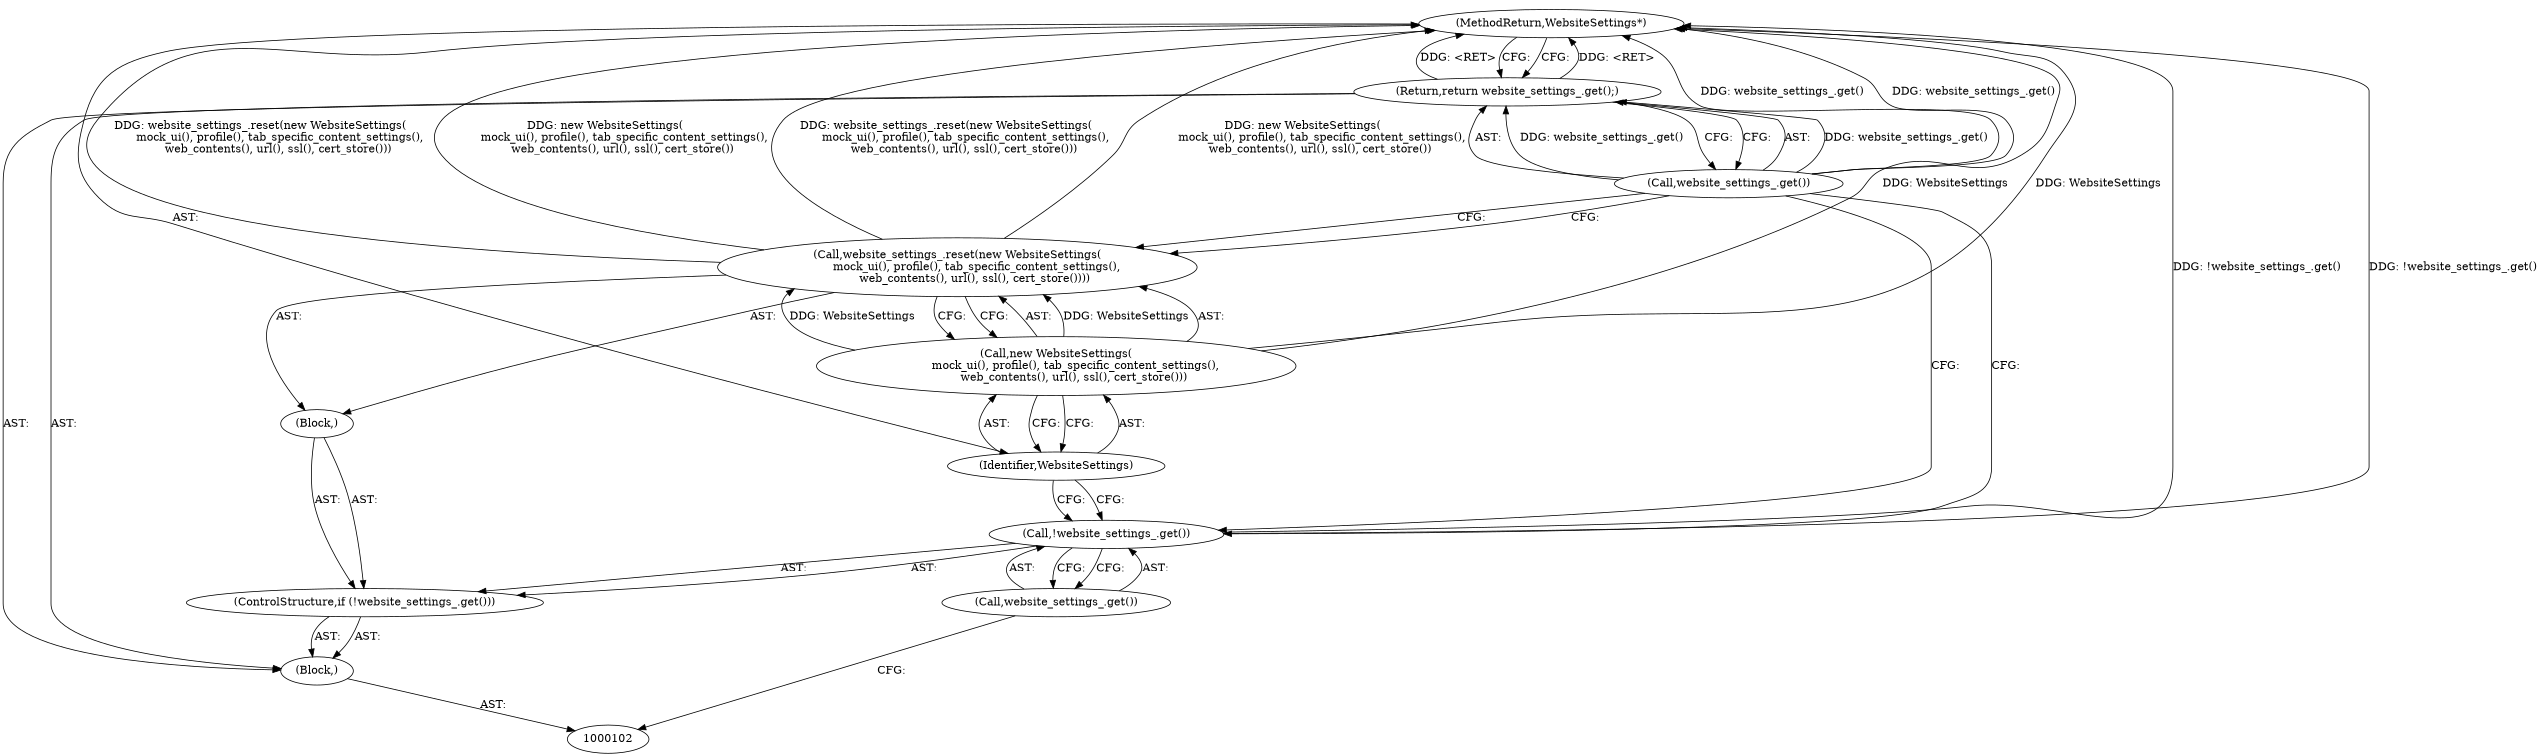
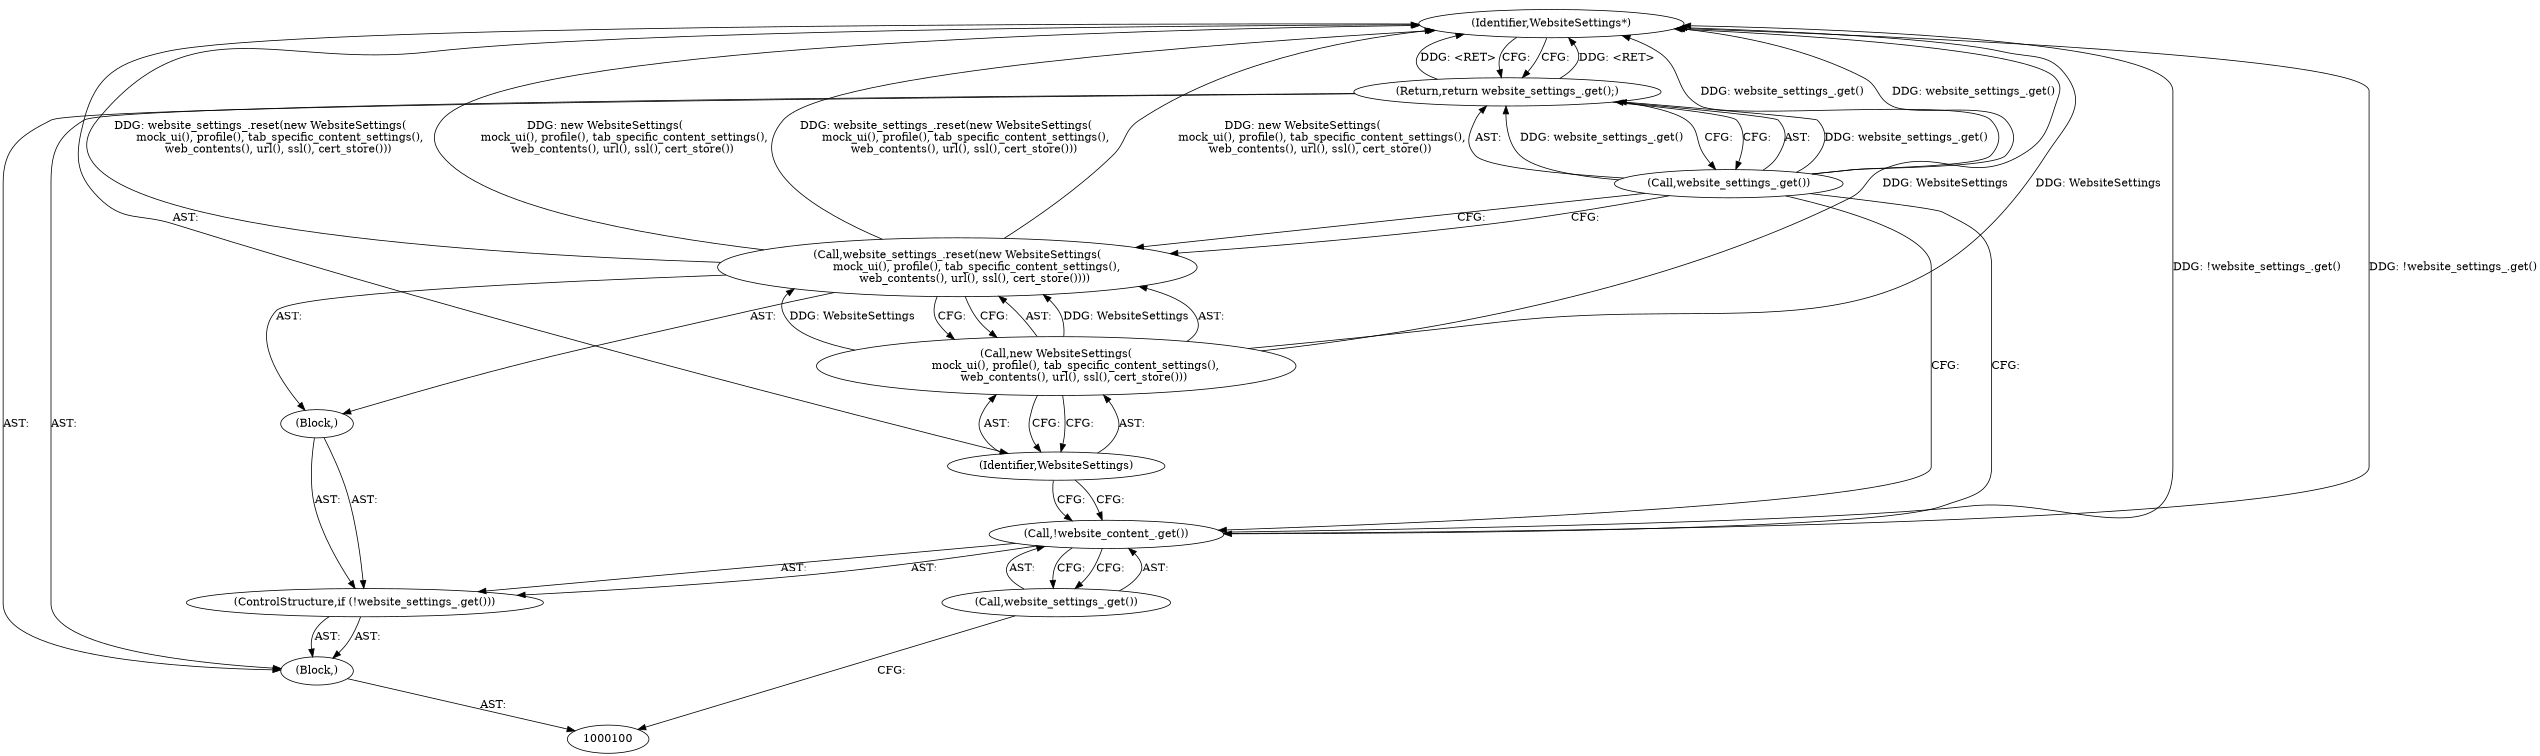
(1551, 24) -> (1551, 24)
(1106, 534) -> (1106, 534)
(608, 739) -> (608, 739)
